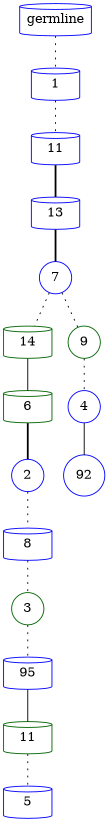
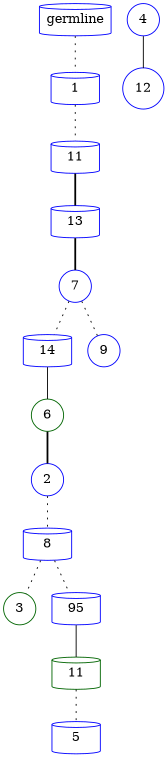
(28, 342) -> (47, 351)
(84, 342) -> (104, 351)
(84, 375) -> none
(28, 407) -> (47, 415)
(84, 475) -> (143, 88)
(28, 641) -> (62, 577)
